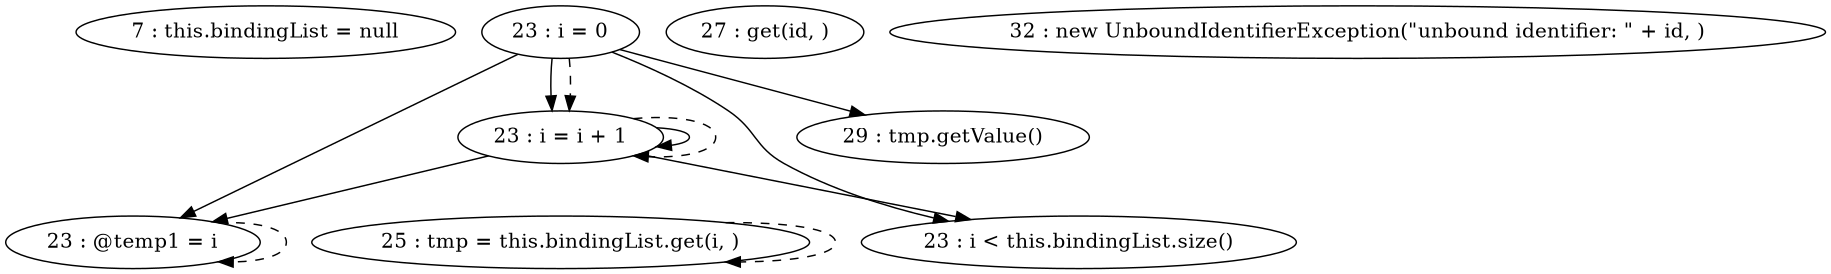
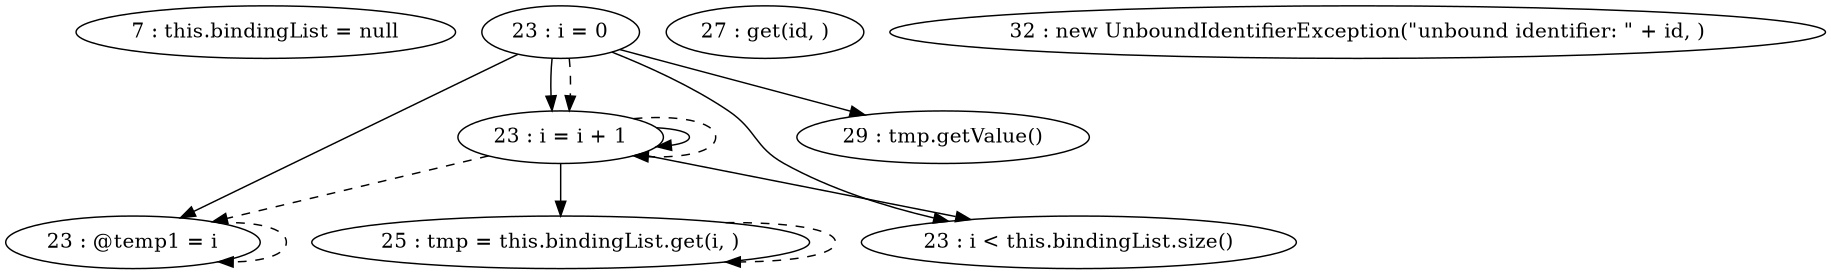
none -> (561, 183)
(358, 187) -> (358, 187)
